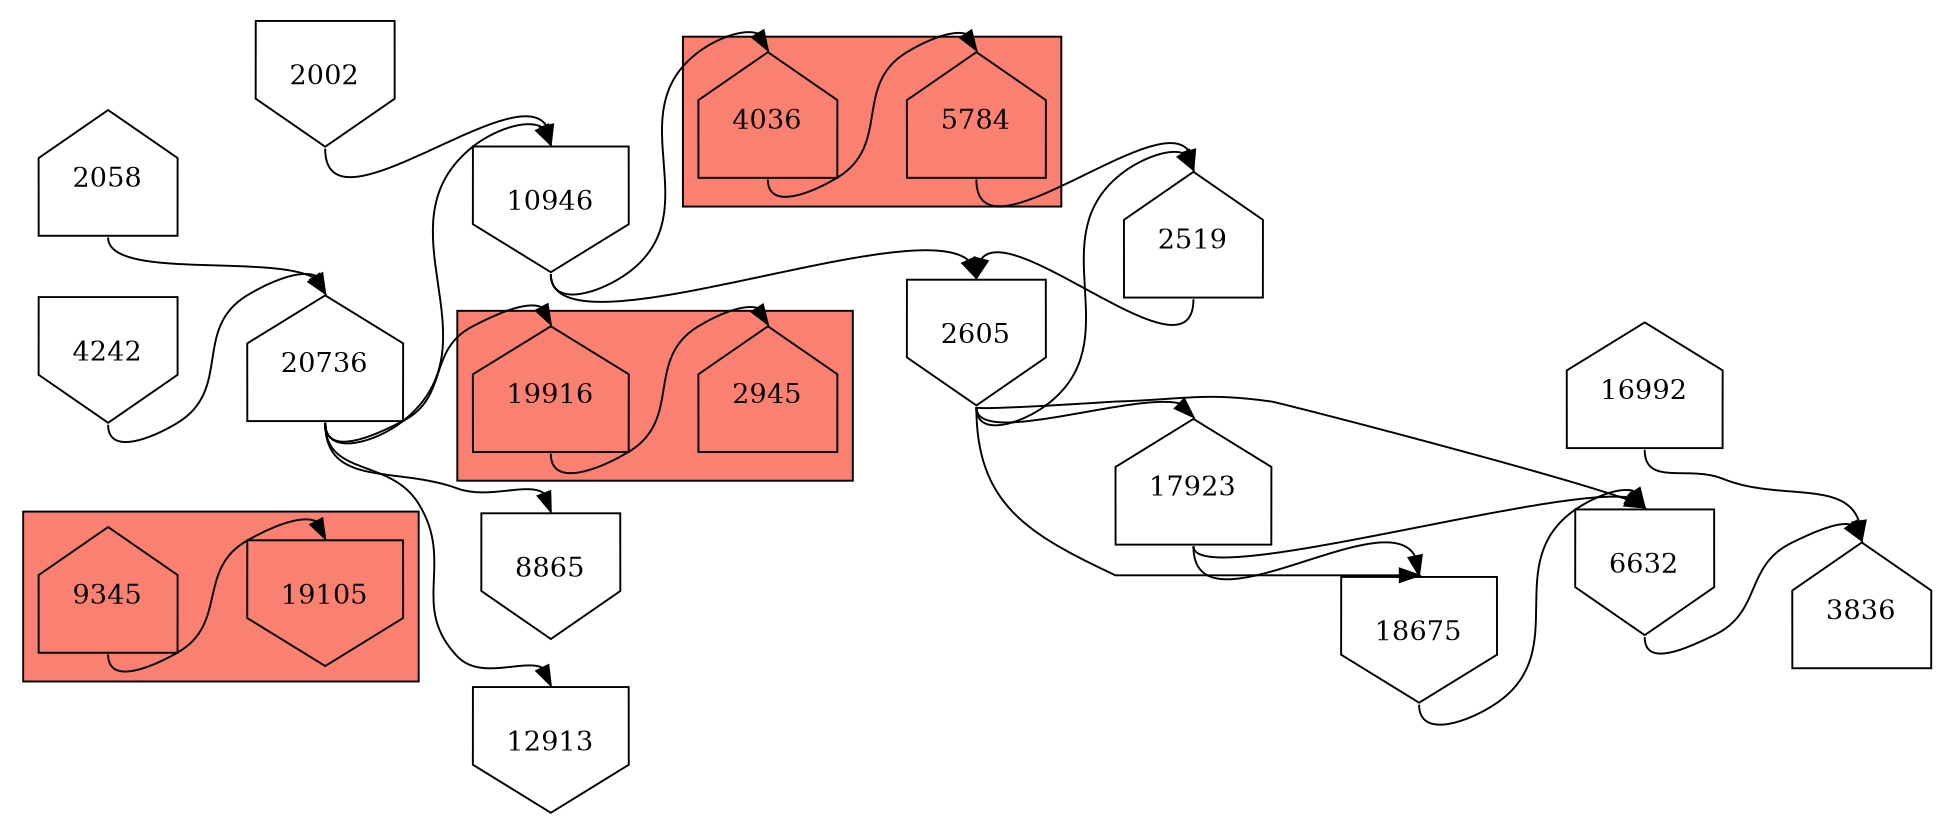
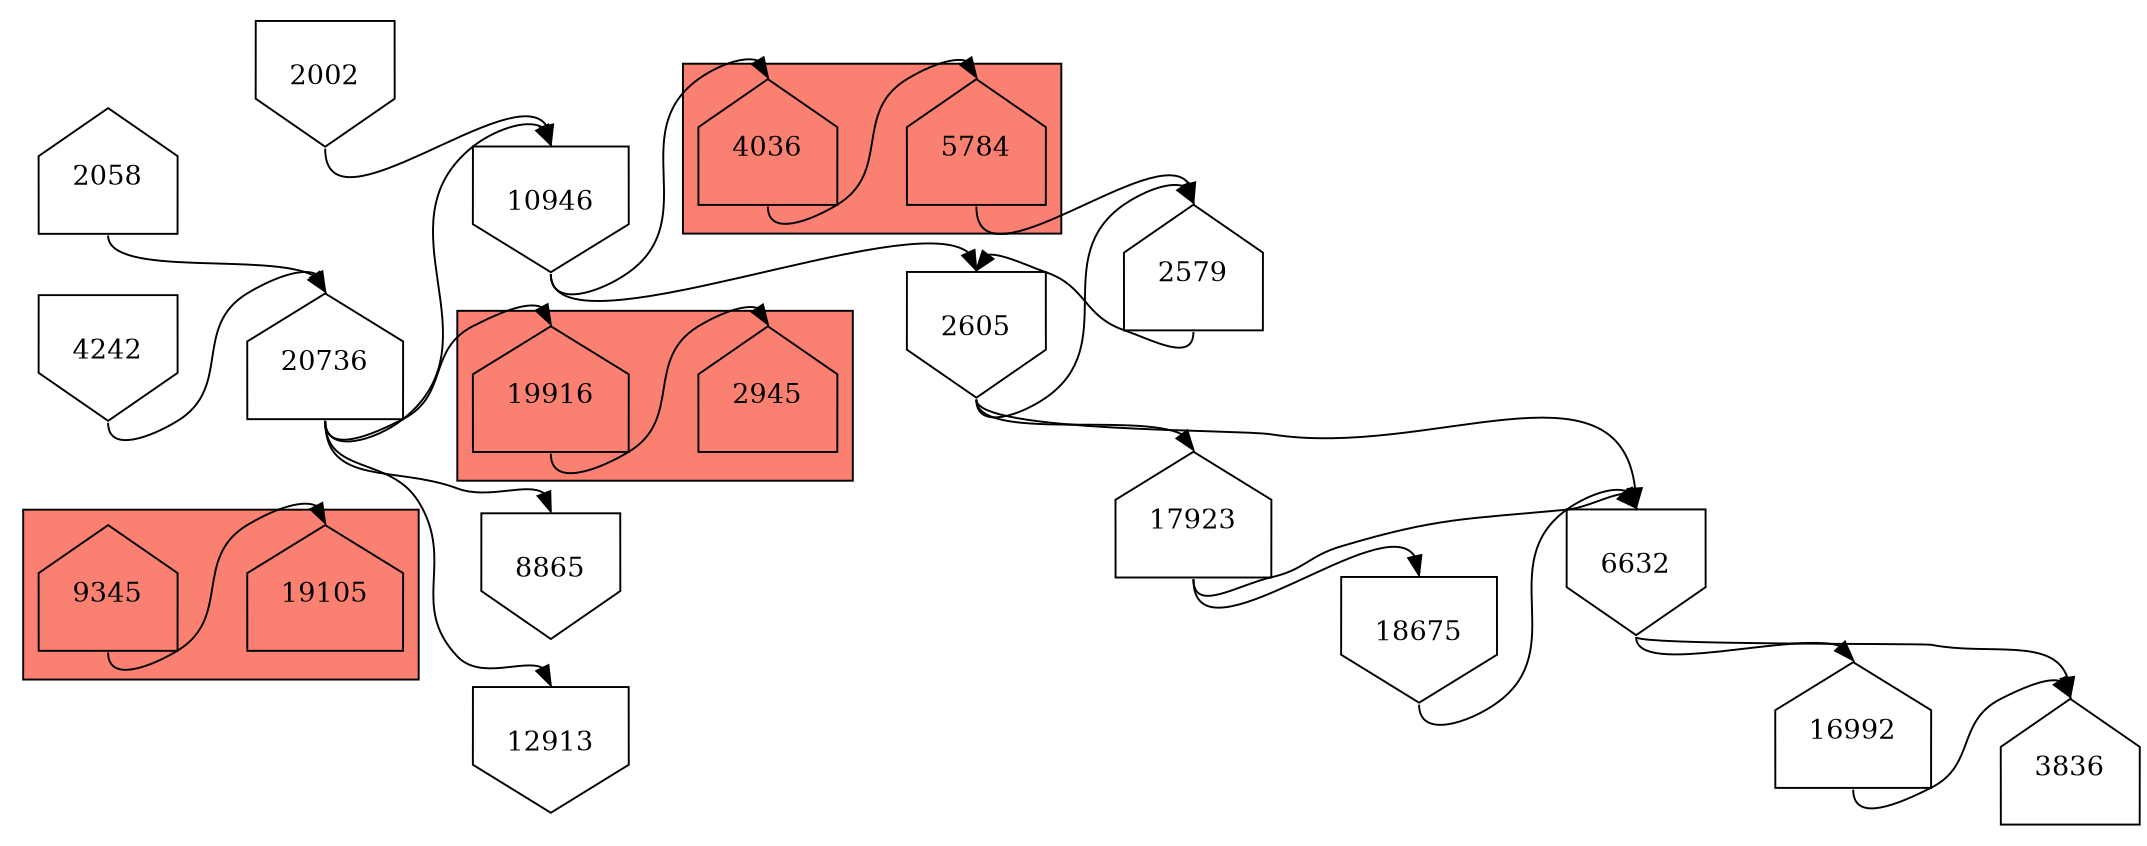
(1193, 241) -> (1193, 274)
(1140, 575) -> none
(325, 597) -> (325, 595)
none -> (1692, 654)
